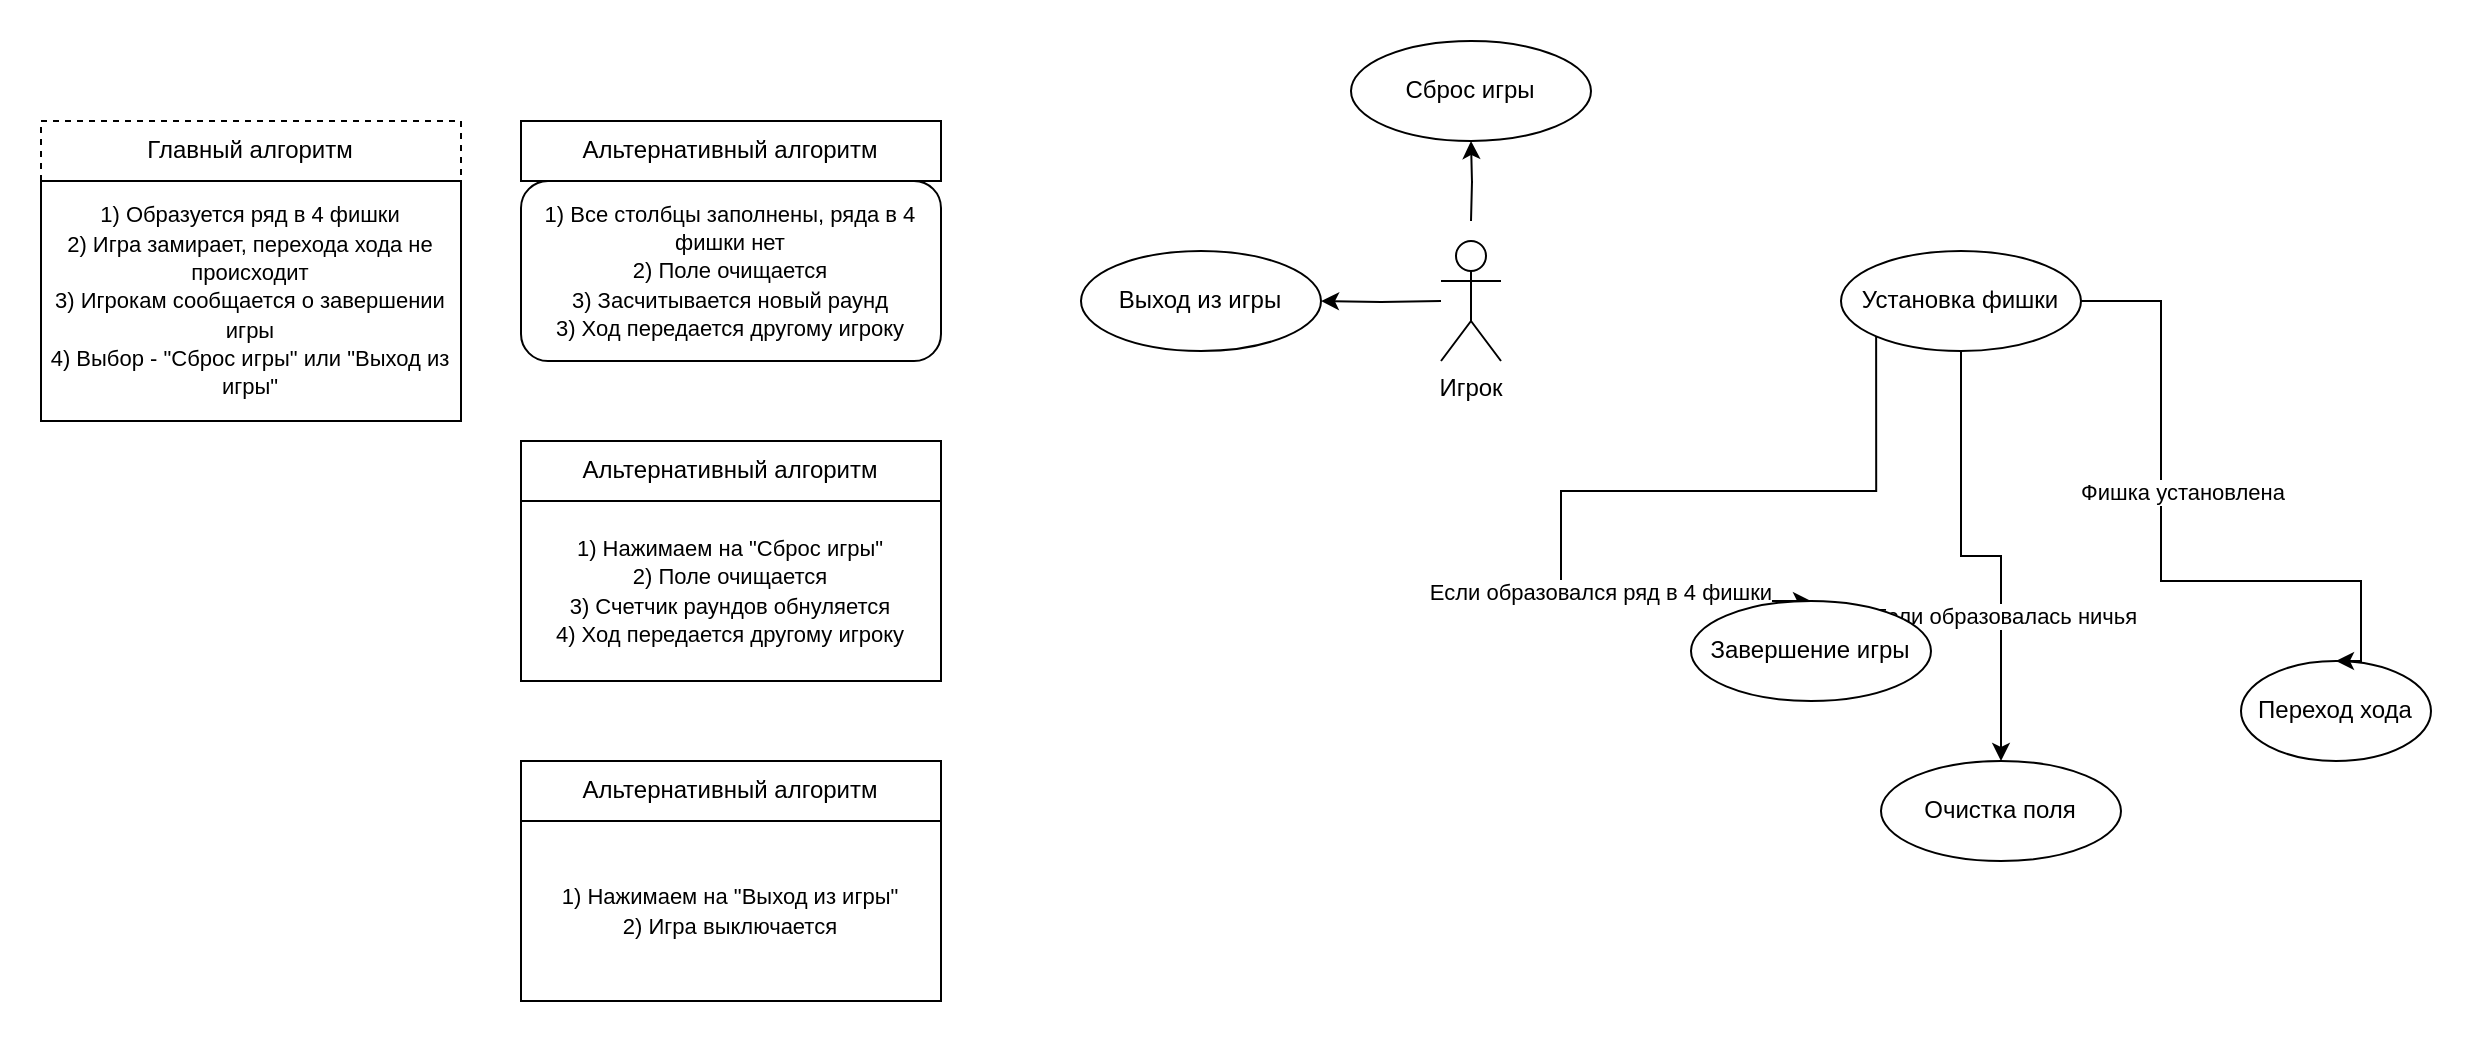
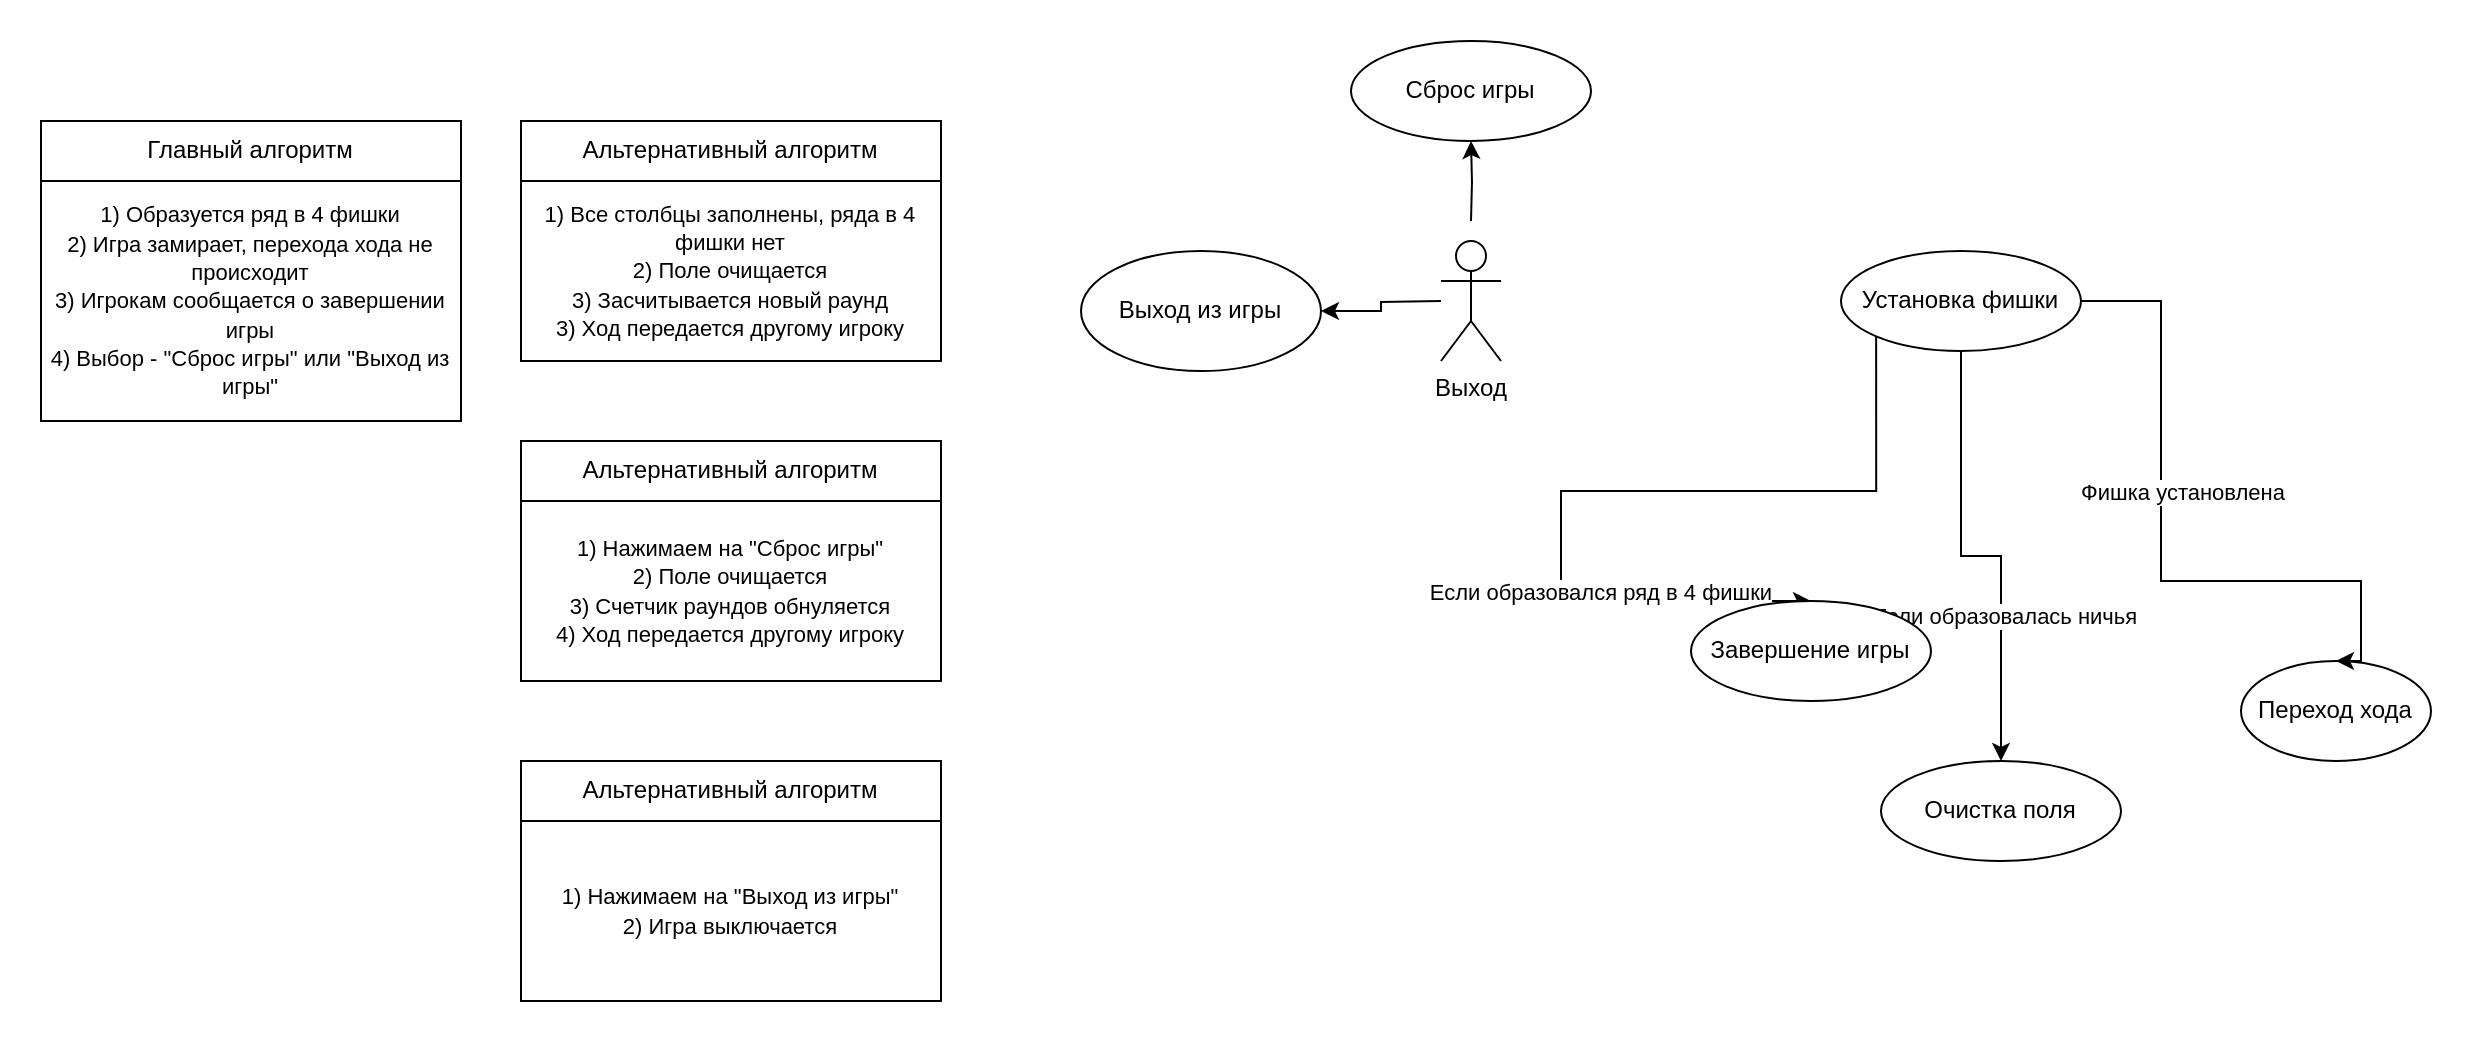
(251, 151) -> (251, 151)
(731, 271) -> (731, 271)
(1201, 301) -> (1201, 311)
(1472, 389) -> (1472, 389)
